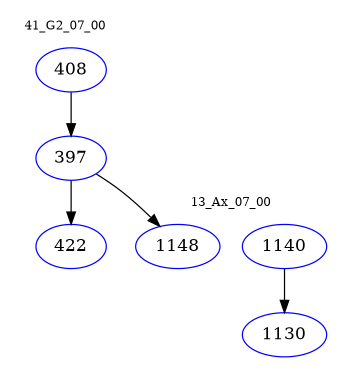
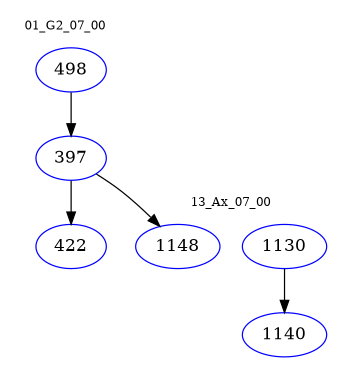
(66, 26) -> (66, 26)
(71, 70) -> (71, 70)
(285, 285) -> (285, 285)
